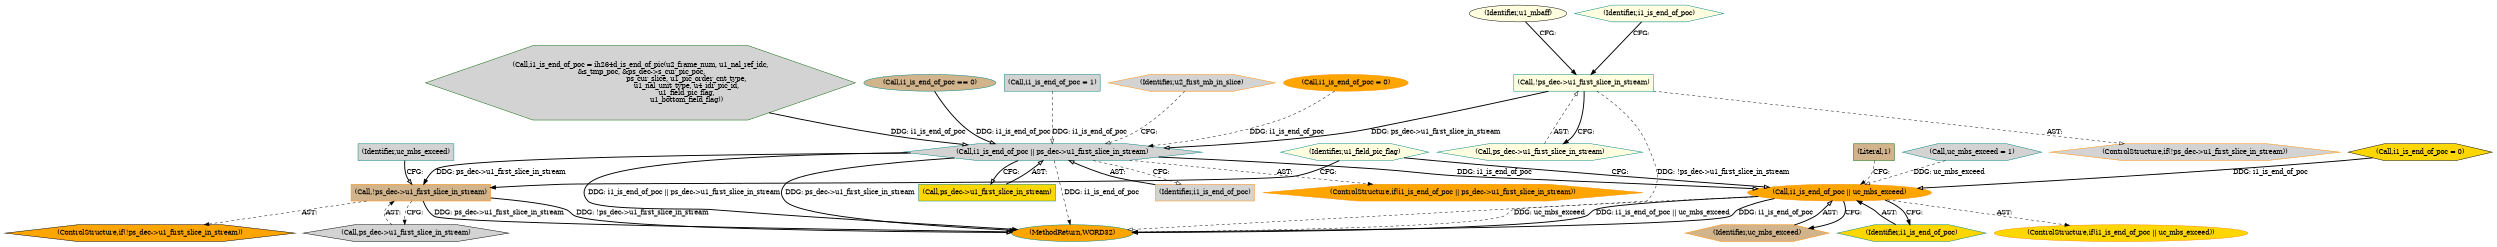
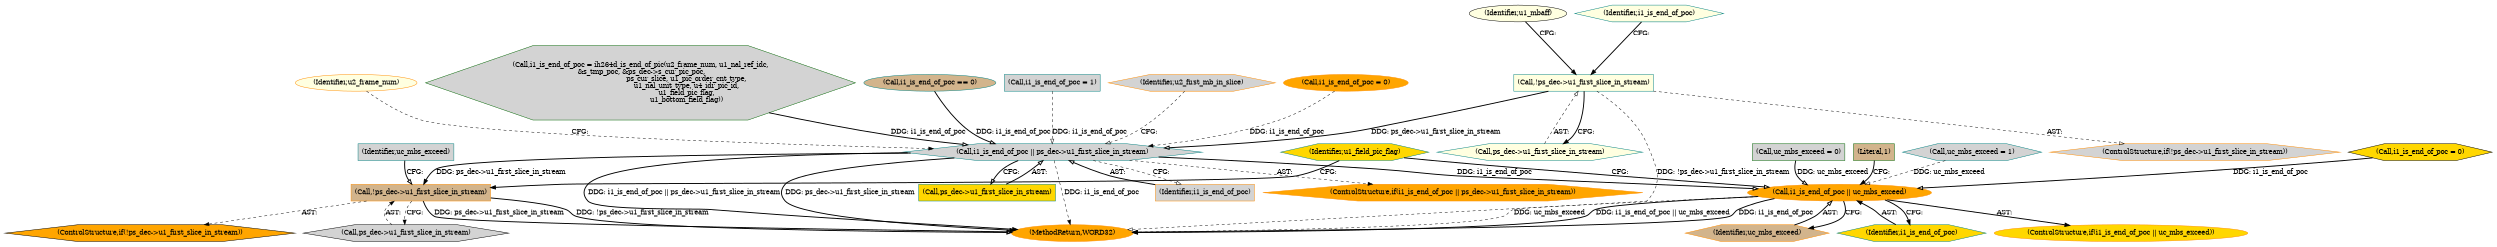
none -> (356, 83)
(1355, 152) -> (1355, 152)
none -> (1799, 152)
(1872, 173) -> (1872, 173)
(1976, 212) -> (1976, 212)
(1072, 233) -> (1072, 233)
